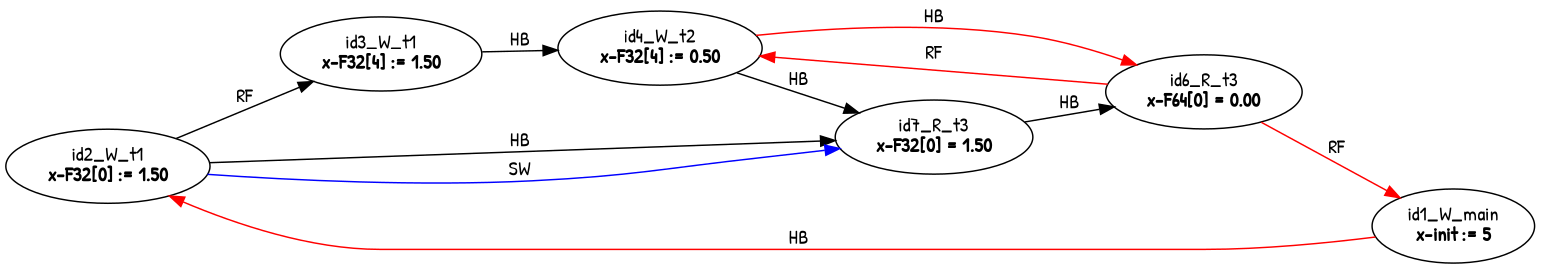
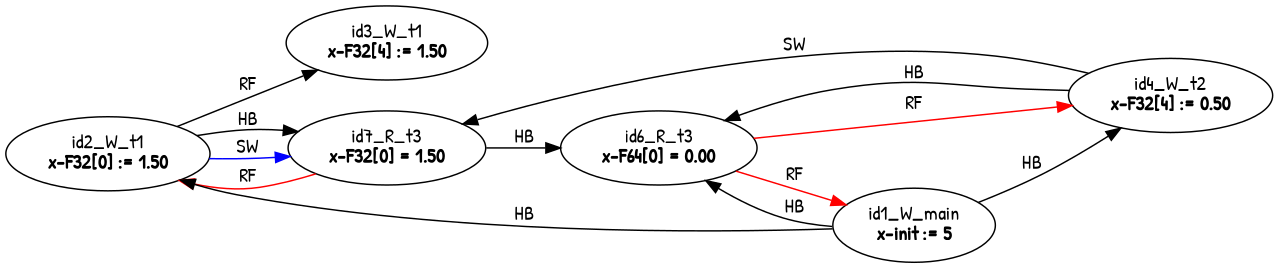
(941, 28) -> (902, 83)
(513, 51) -> (1045, 173)
(799, 79) -> (795, 45)
none -> (255, 188)
none -> (773, 215)
(776, 249) -> (512, 226)
